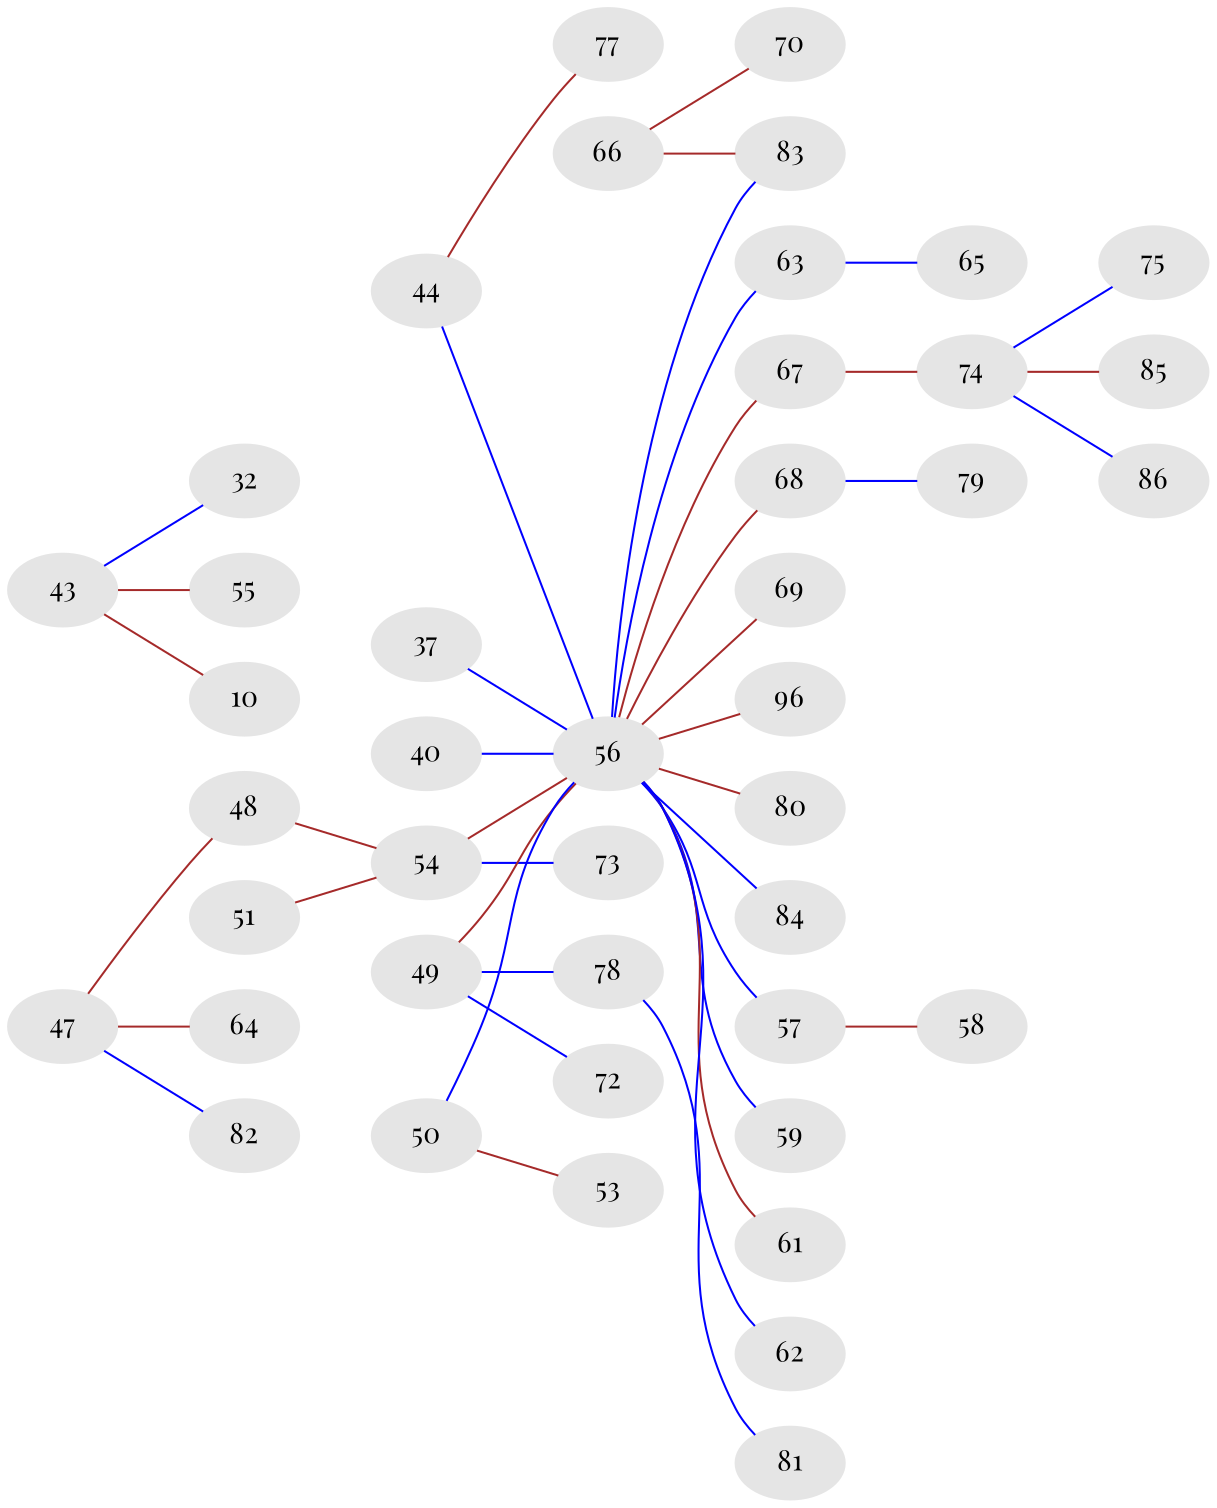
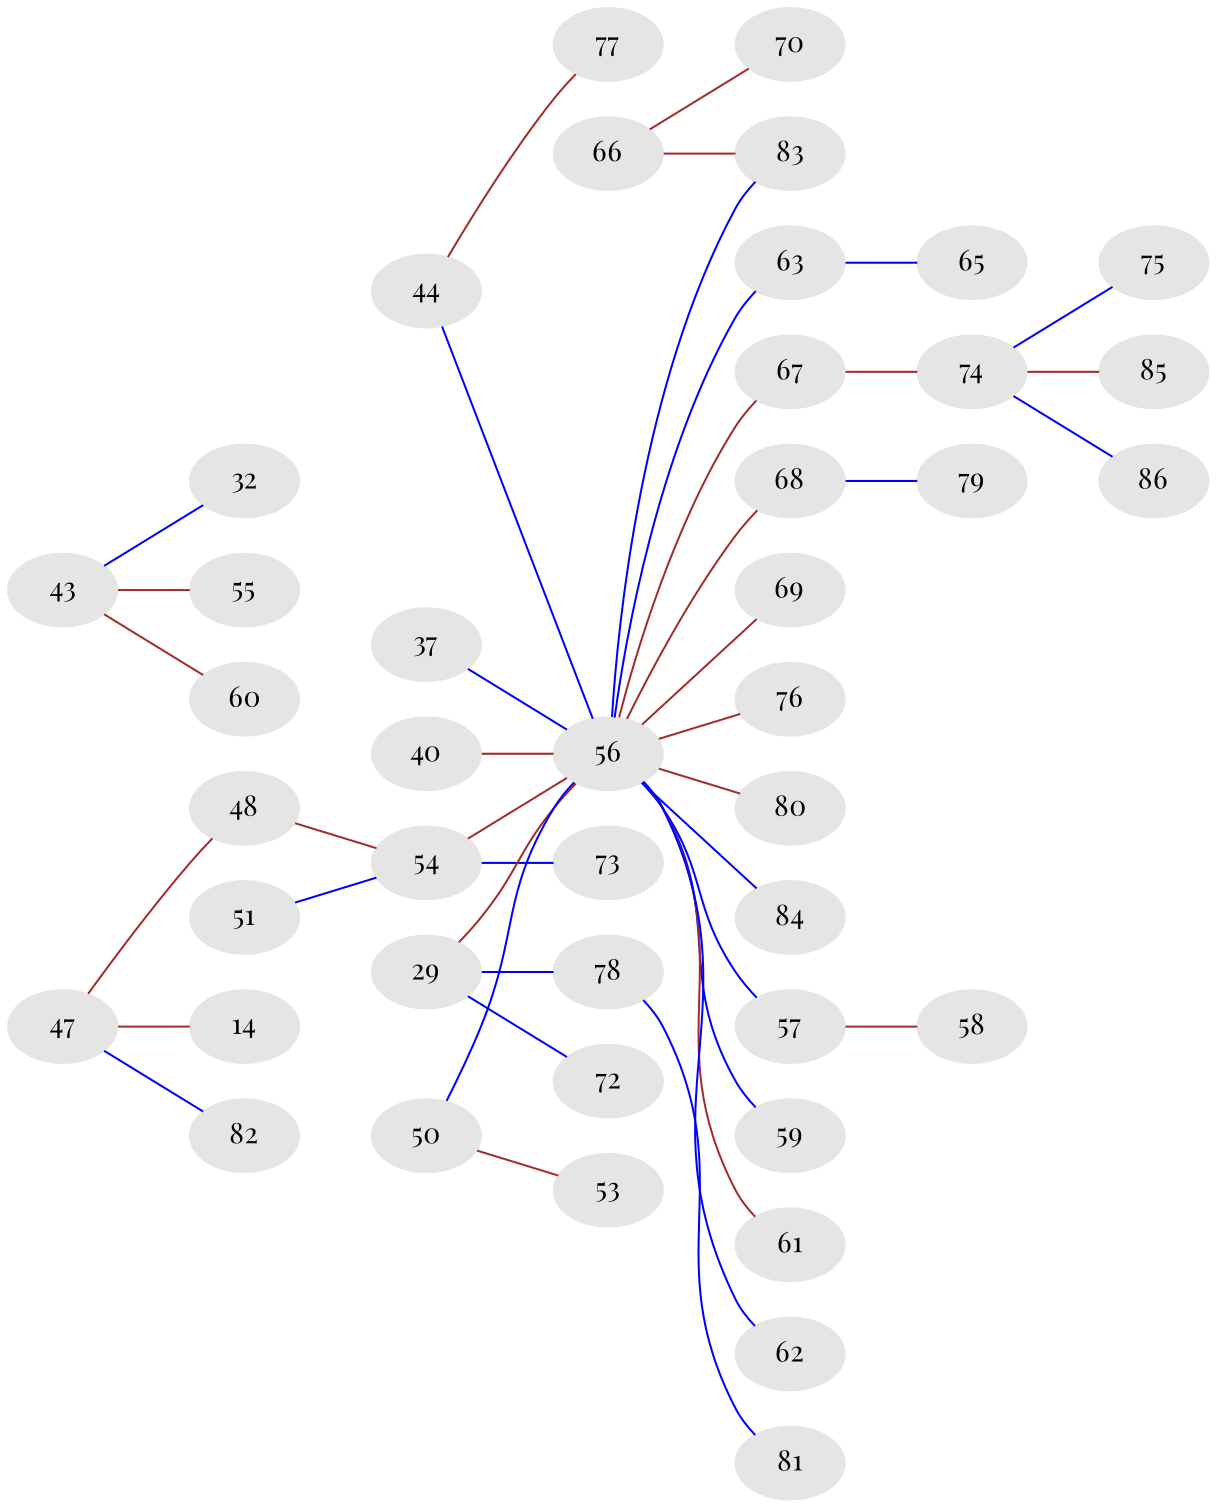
(245, 699) -> (245, 699)
(790, 699) -> (790, 699)
(518, 754) -> (518, 754)
(336, 890) -> (336, 890)
(426, 972) -> (426, 972)
(245, 1027) -> (245, 1027)
